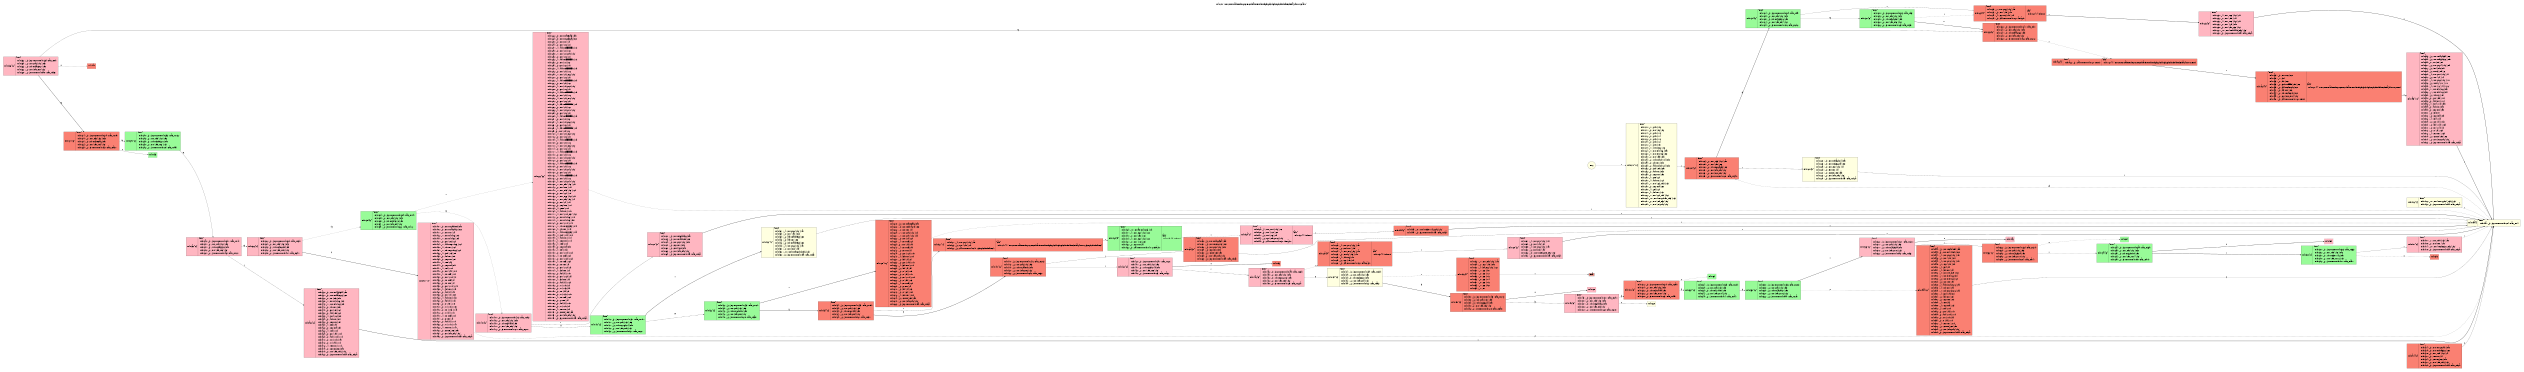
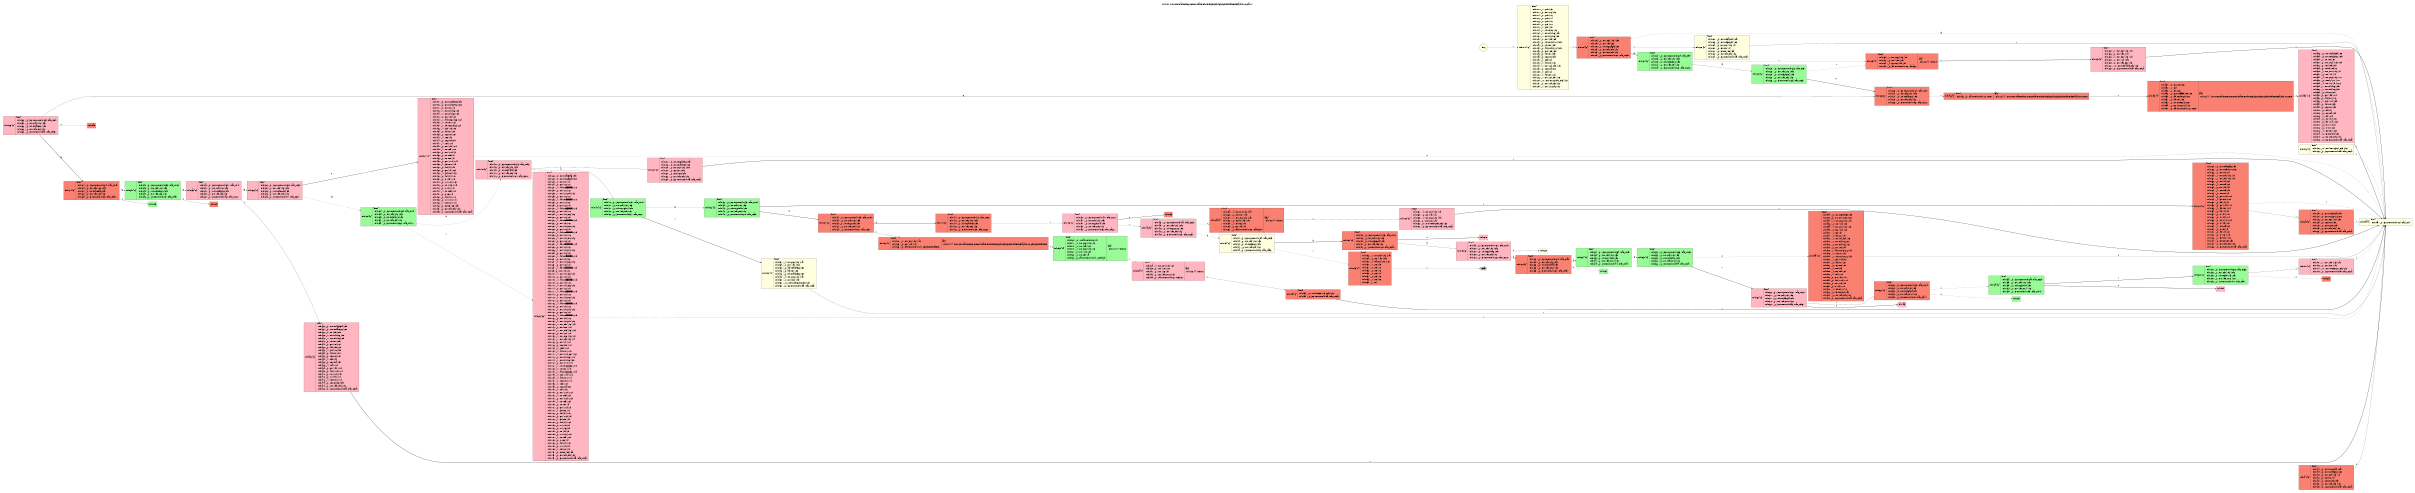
none -> (214, 204)
(1114, 256) -> (2273, 214)
